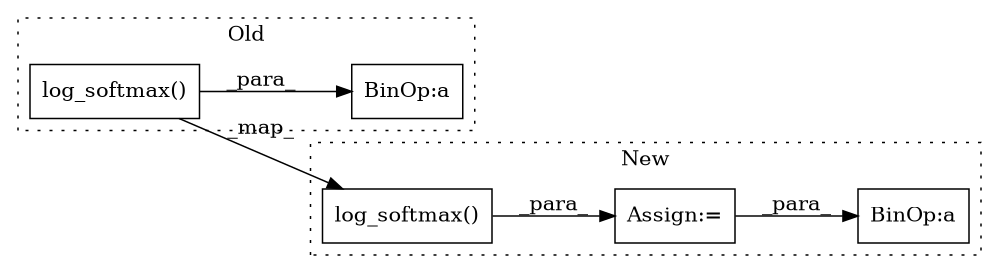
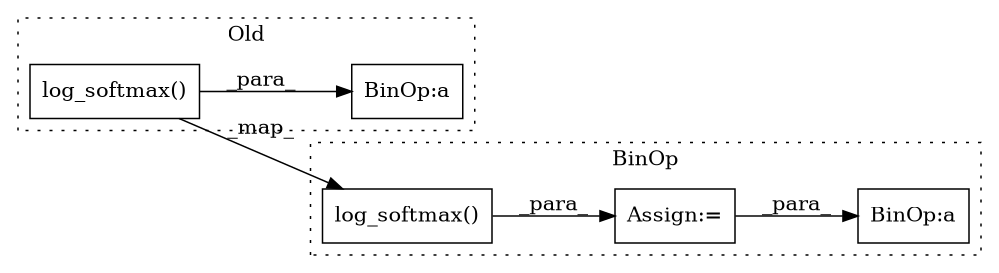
(646, 160) -> (646, 160)
